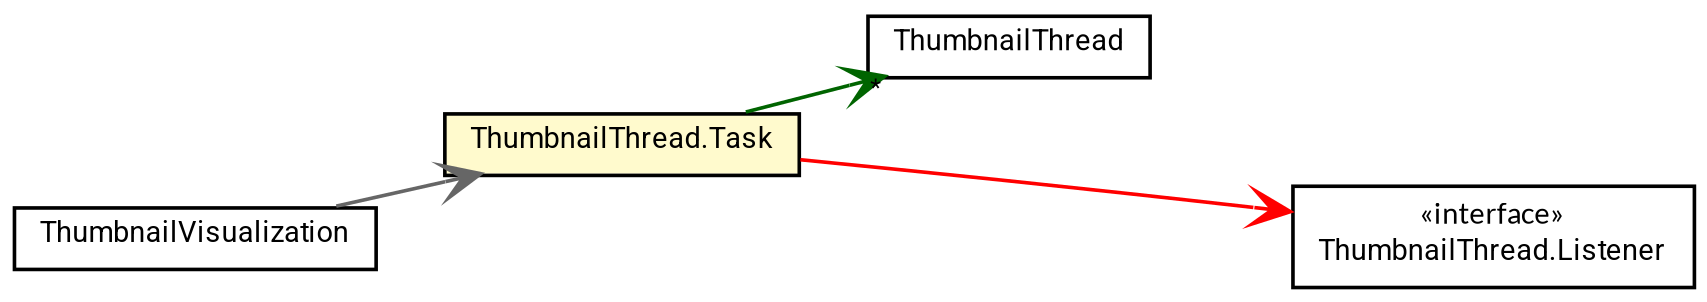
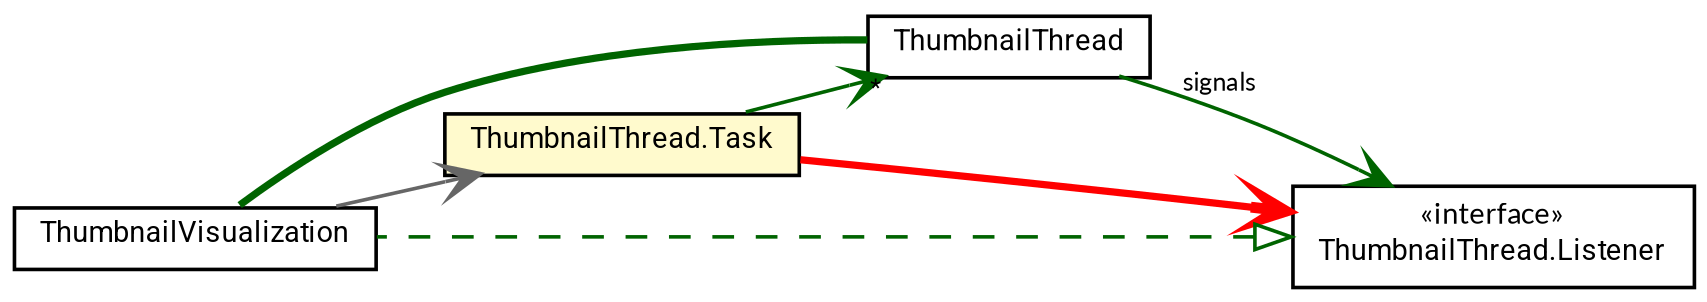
none -> (538, 69)
none -> (1241, 118)
(1027, 183) -> (1027, 183)
none -> (816, 237)
